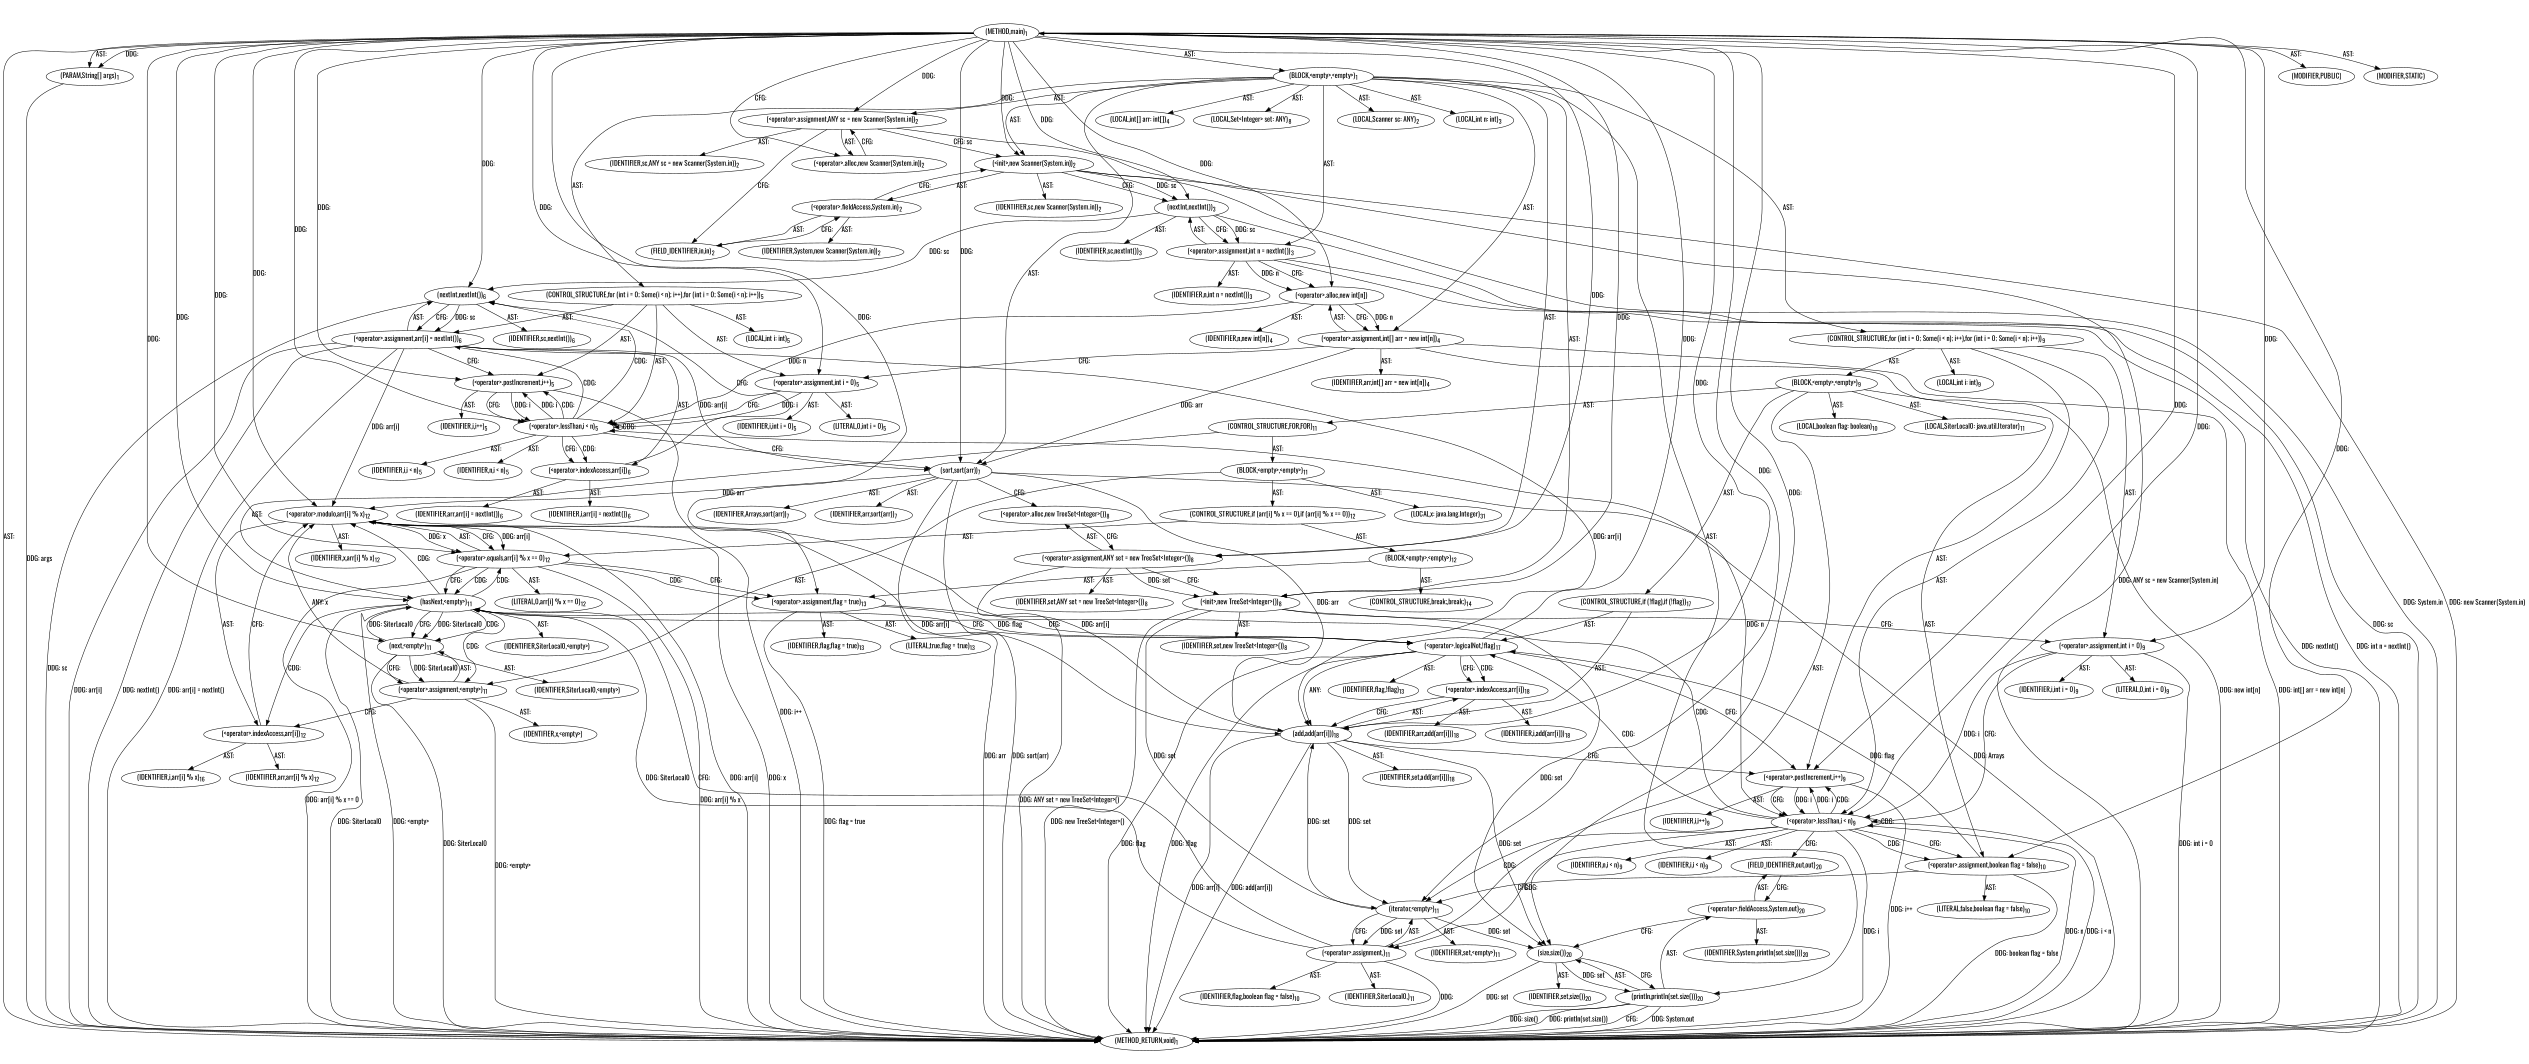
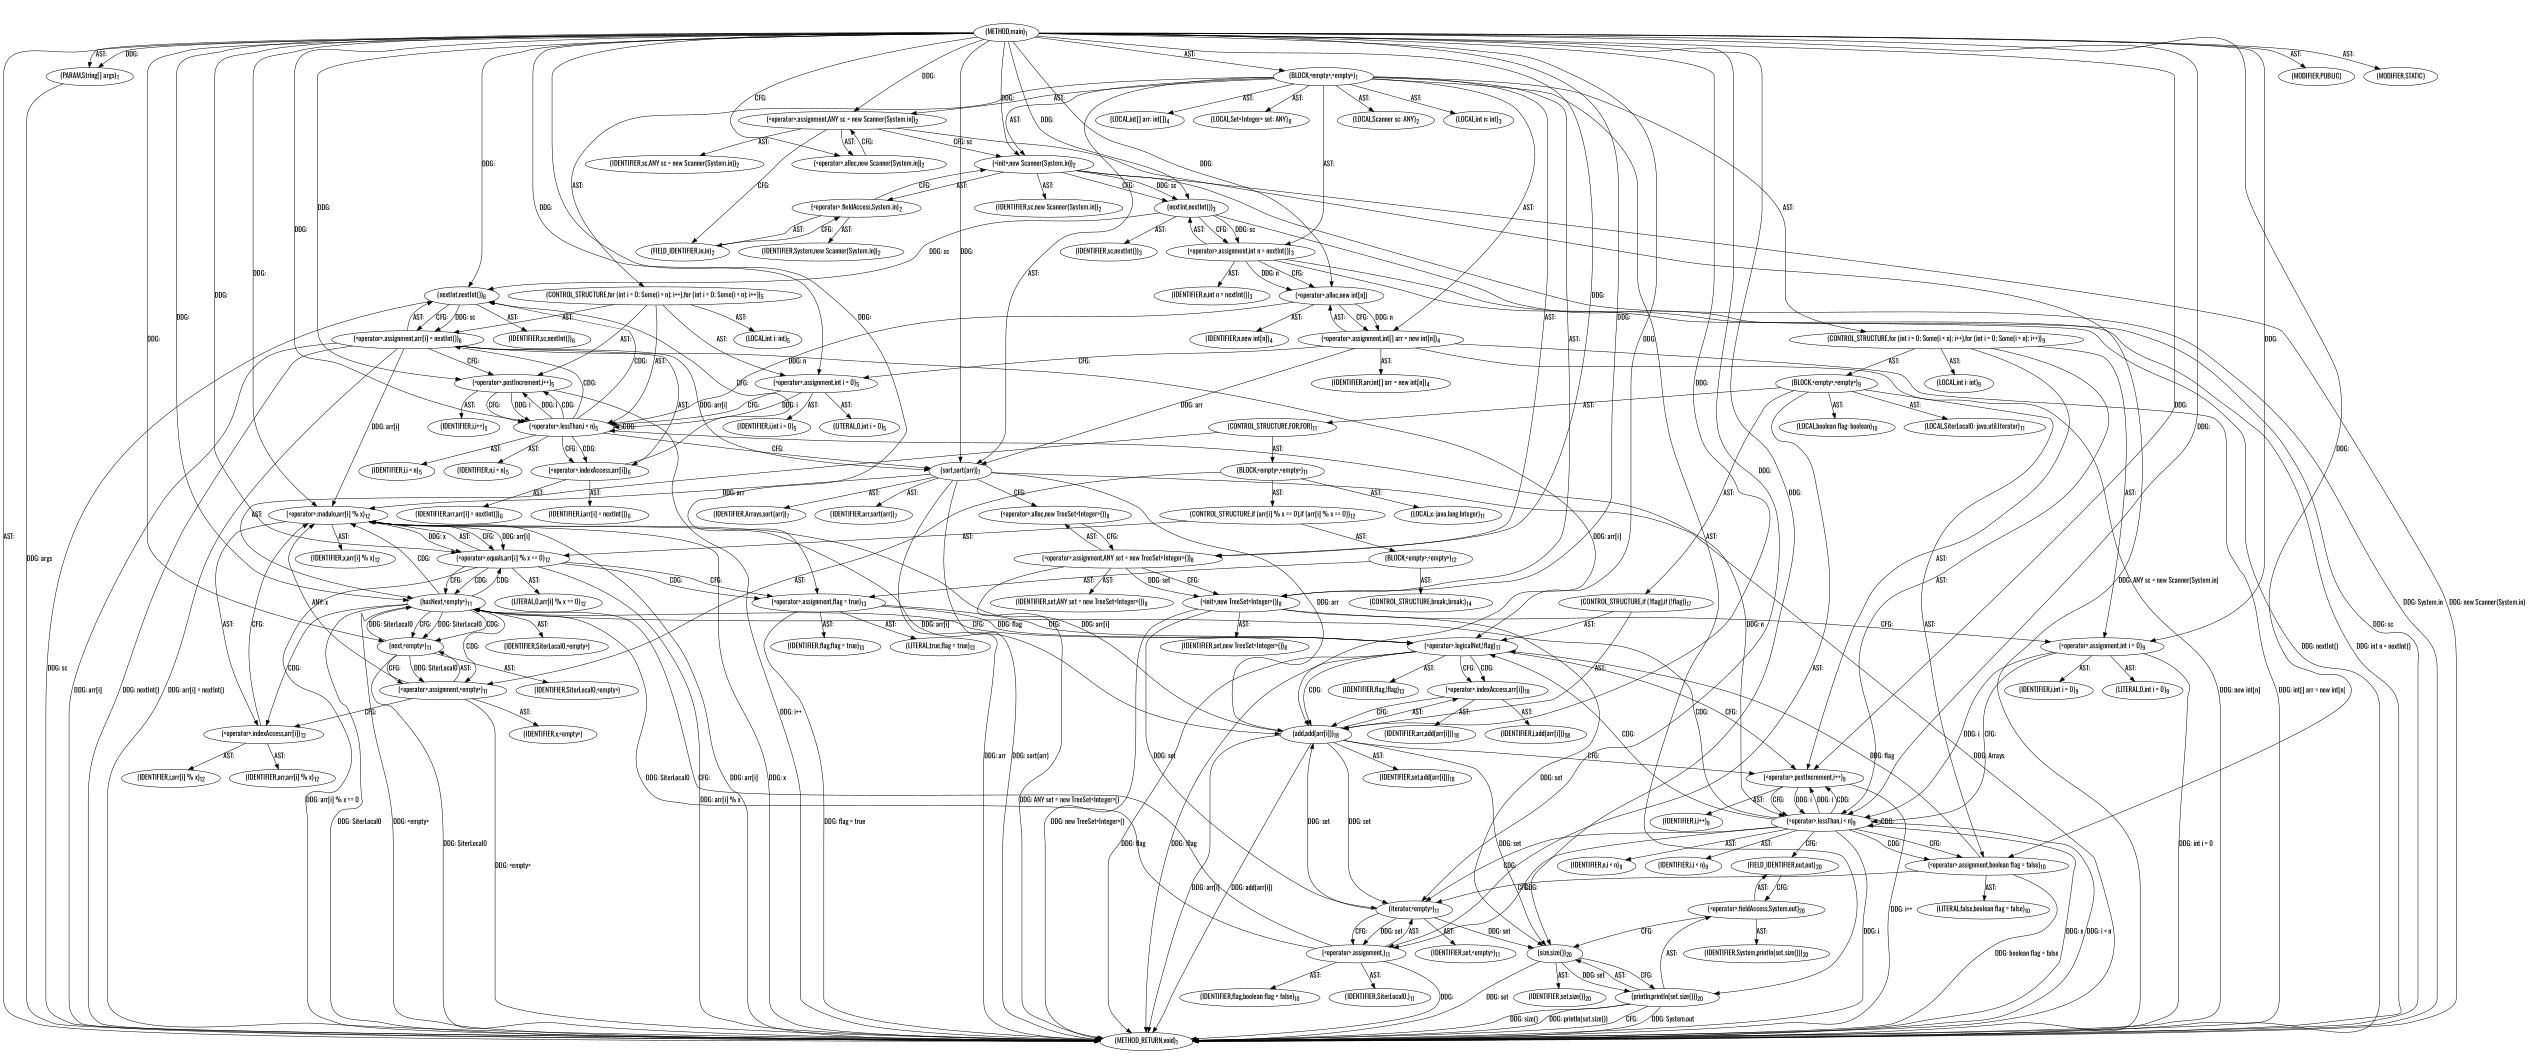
(1663, 147) -> (1637, 119)
(1483, 514) -> (1483, 514)
(1316, 691) -> (1316, 691)
(1568, 734) -> (1568, 734)
(202, 778) -> (202, 778)
